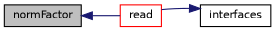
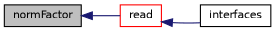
(175, 9) -> (186, 23)
